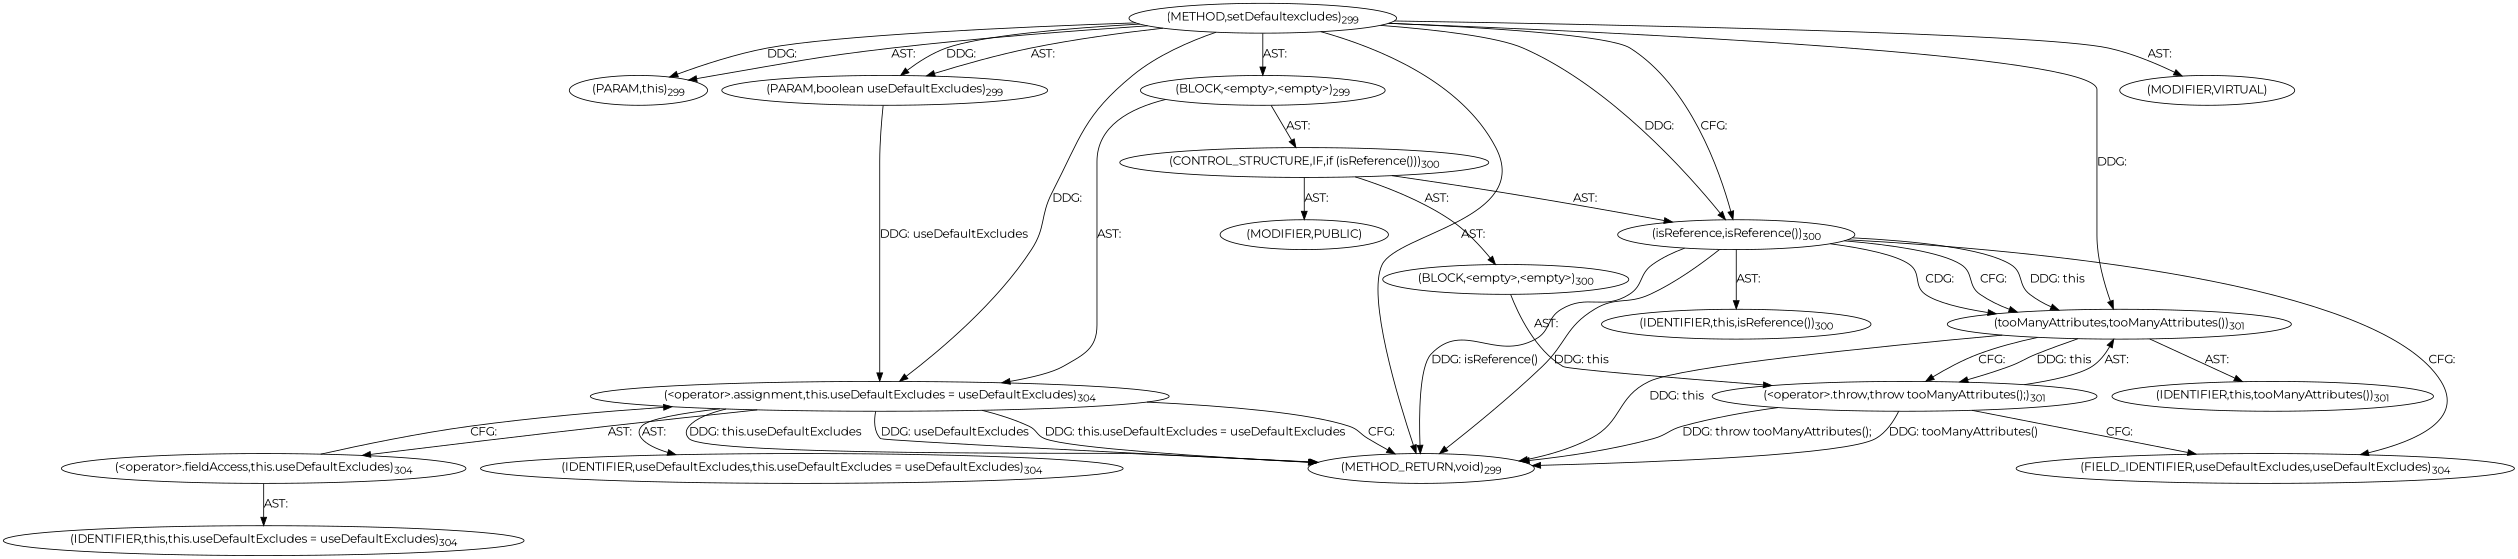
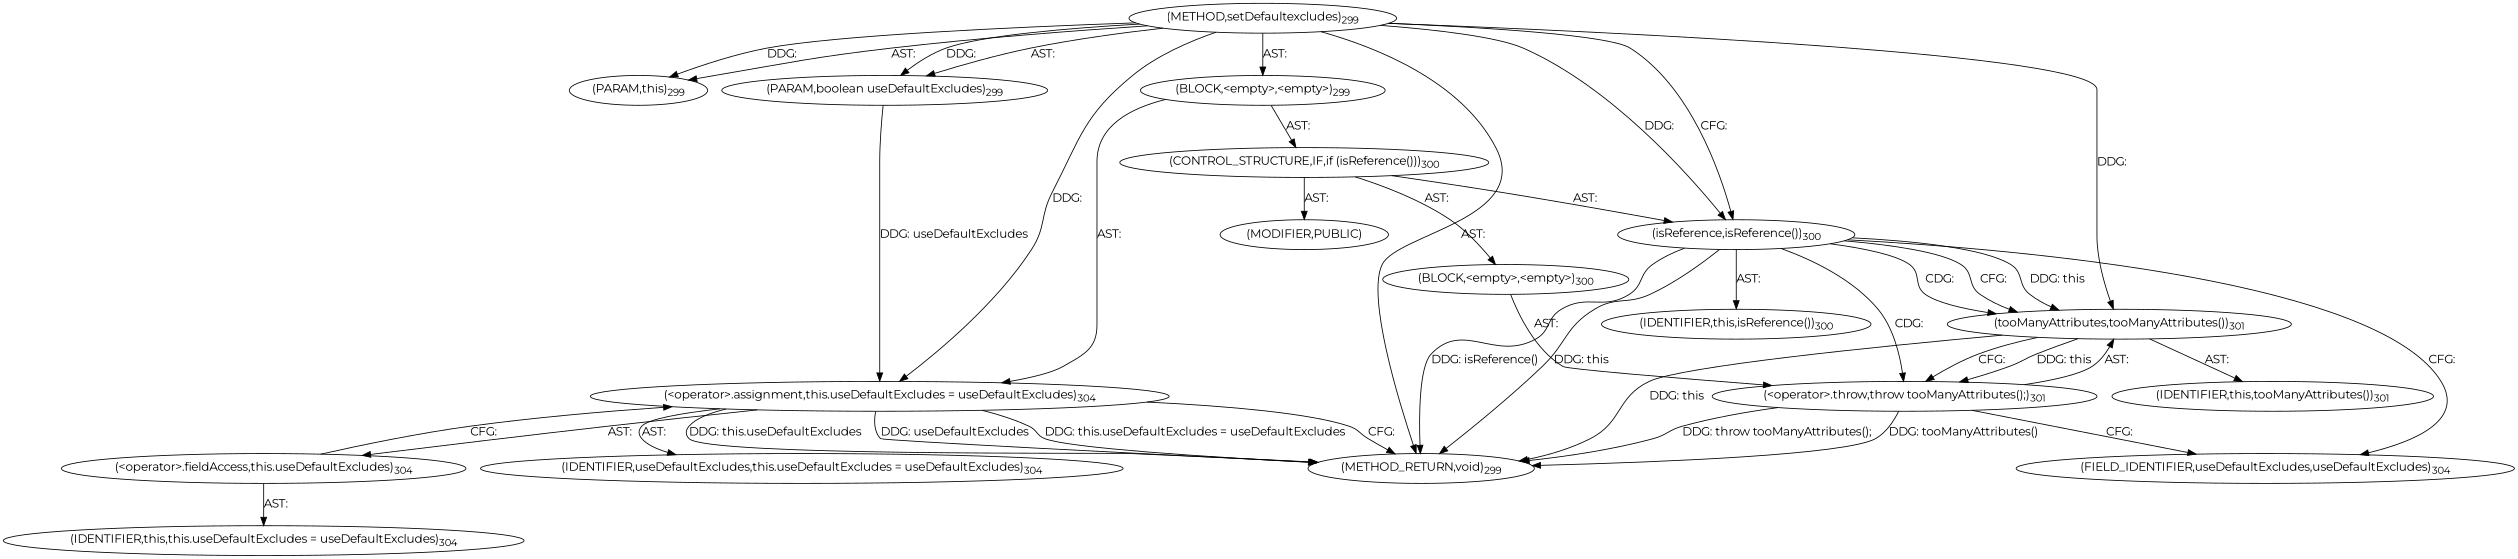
(2207, 90) -> none
none -> (1862, 293)
